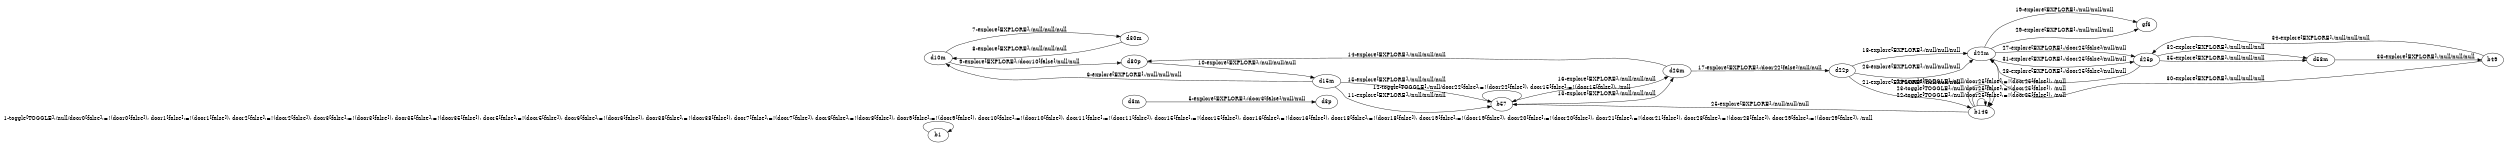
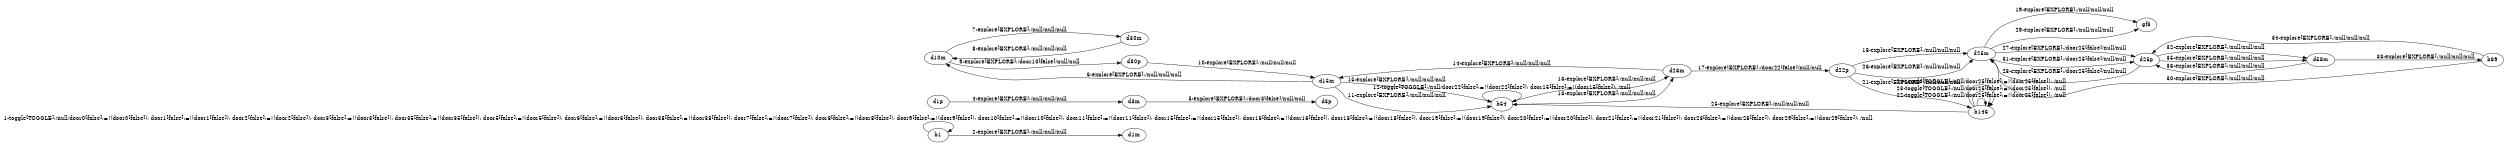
(1981, 54) -> (1981, 54)
(1409, 58) -> (1503, 67)
(2493, 60) -> (2493, 60)
none -> (2233, 72)
none -> (938, 102)
(1502, 104) -> (1502, 104)
none -> (1134, 135)
